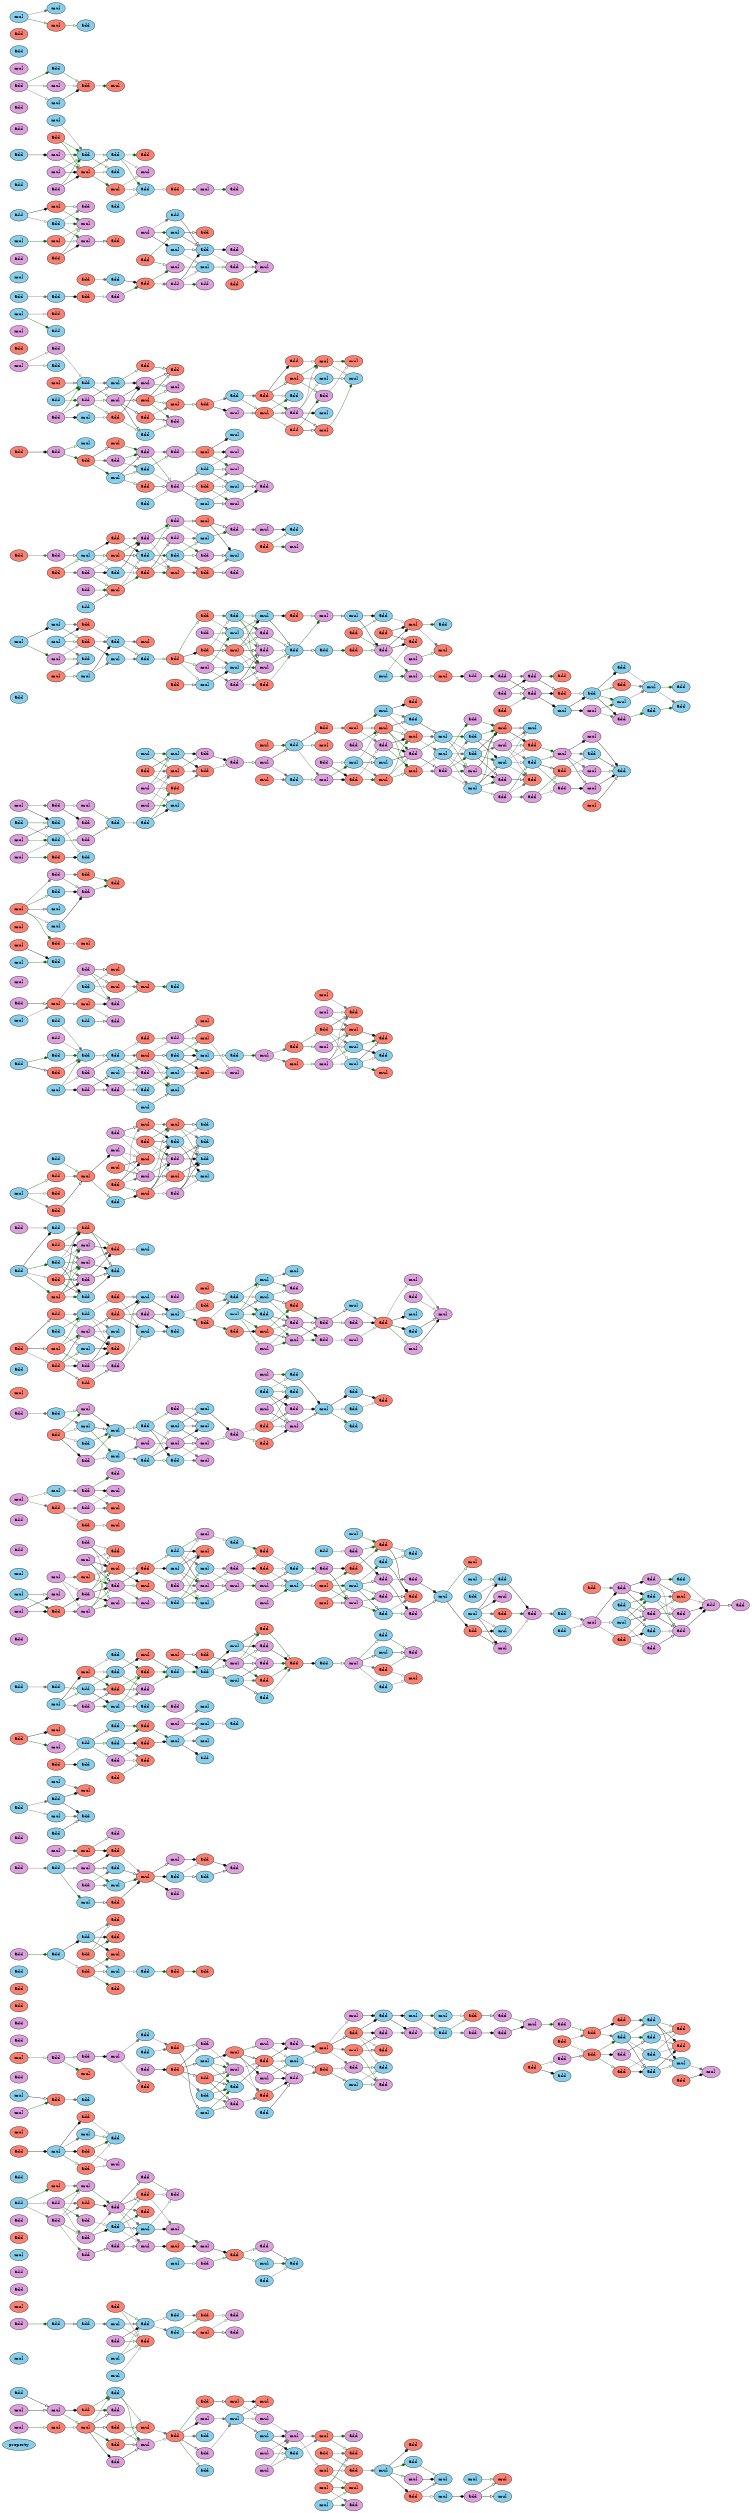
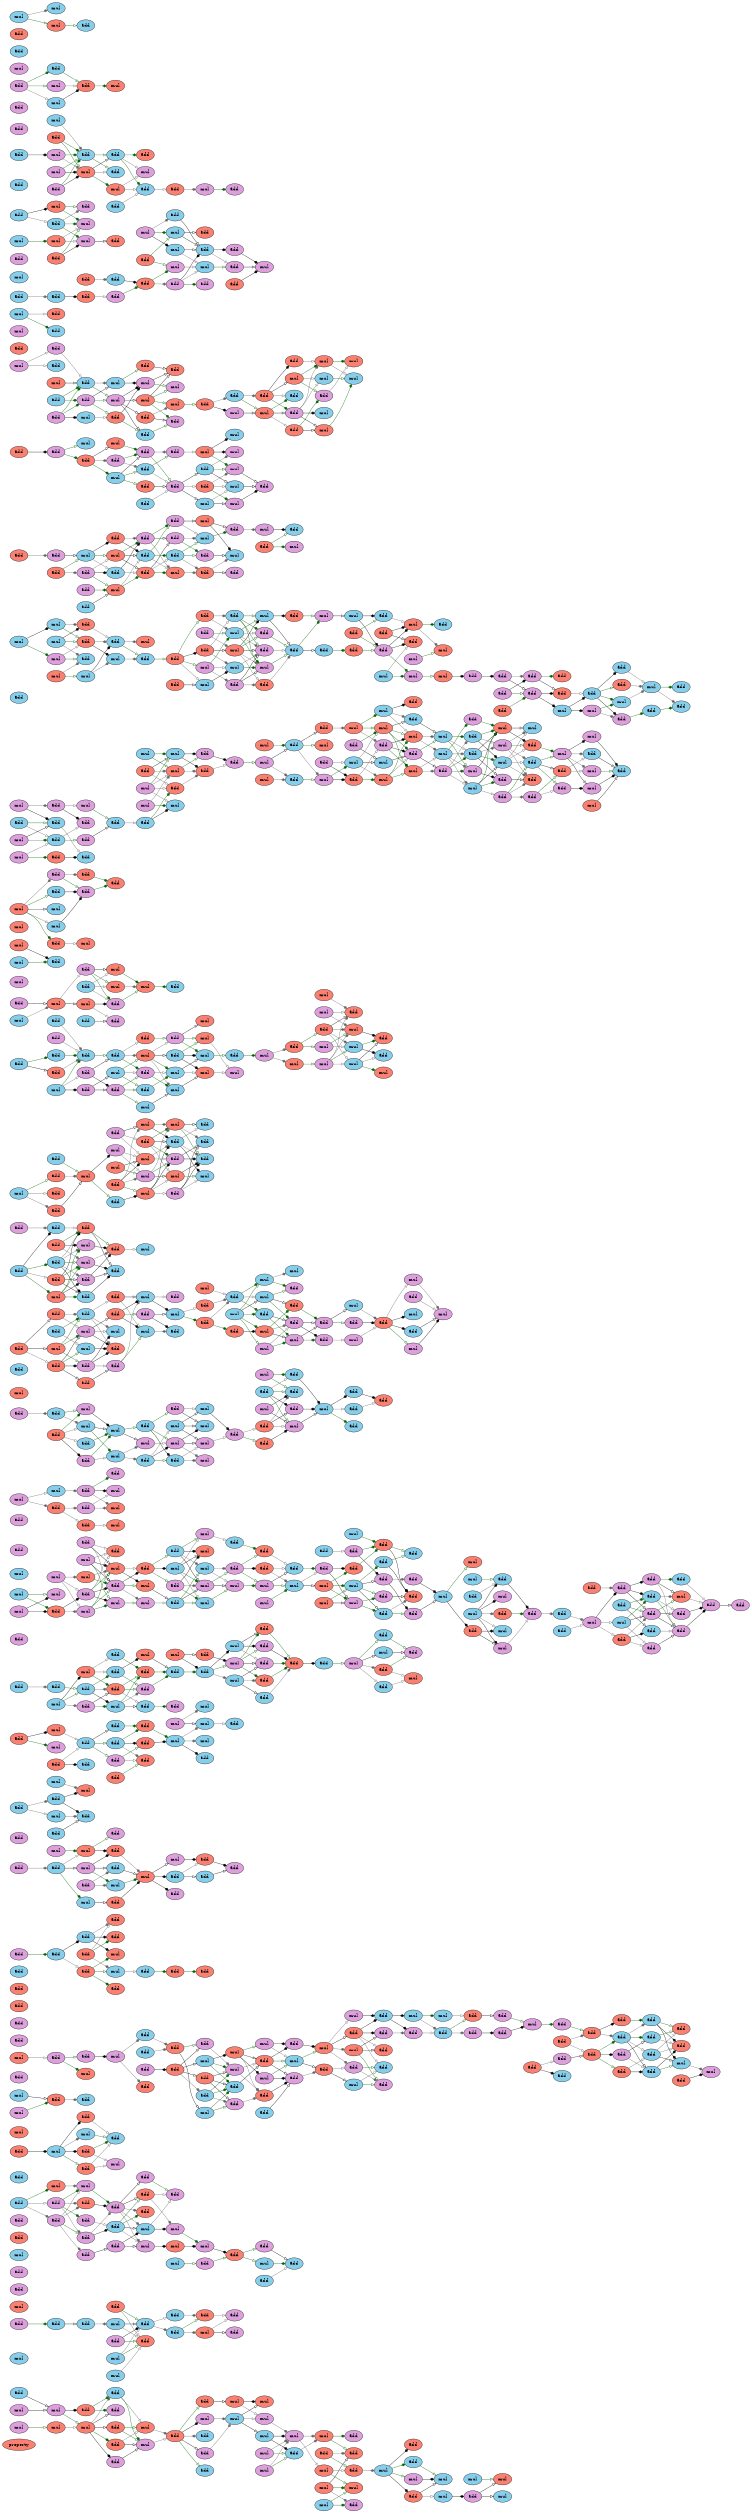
(19, 2445) -> (19, 2445)
